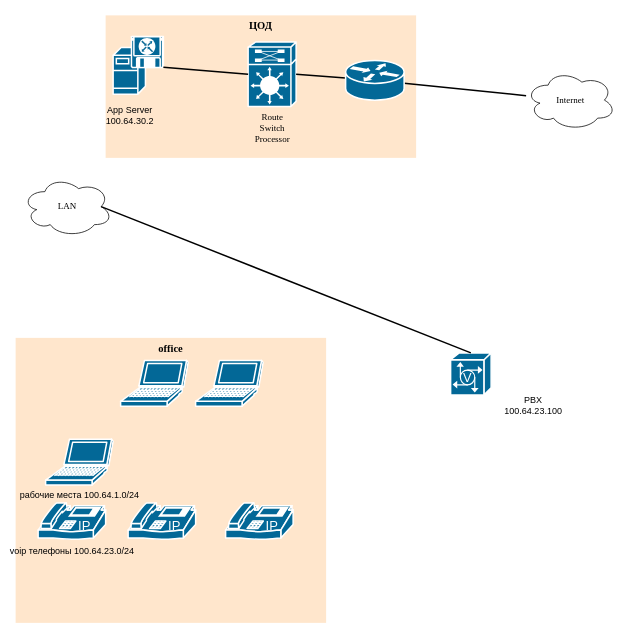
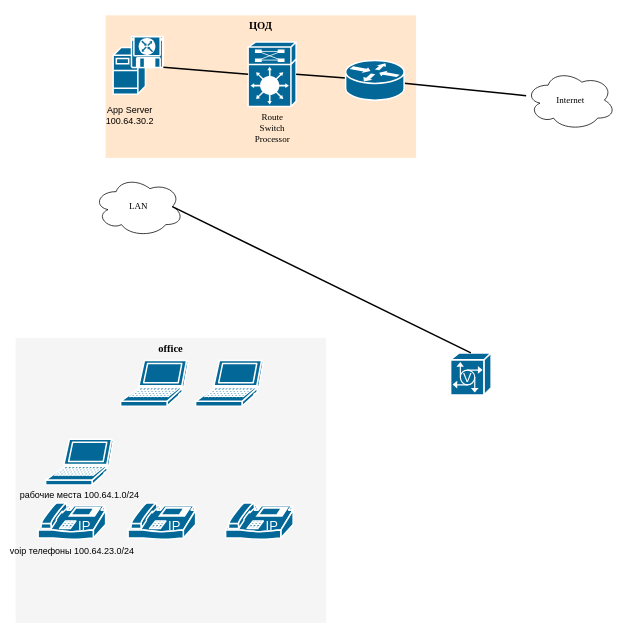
(67, 207) -> (138, 207)
(533, 405) -> none
(171, 480) -> (171, 480)
